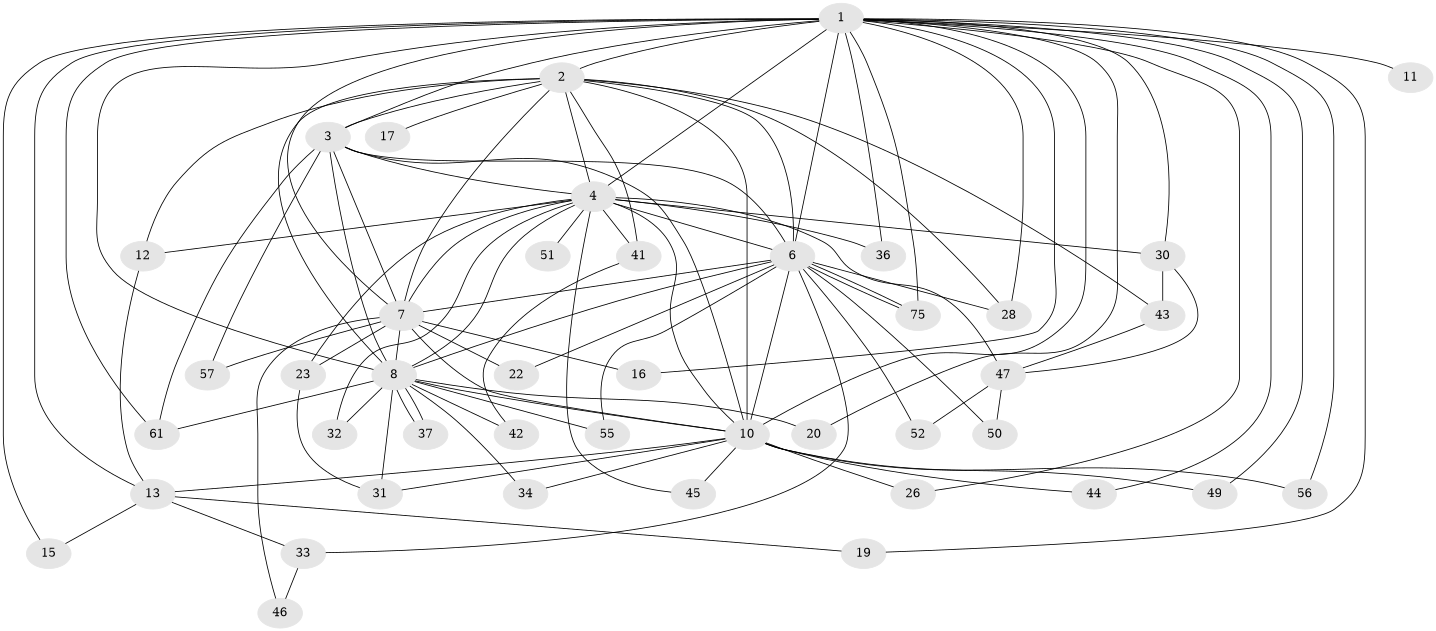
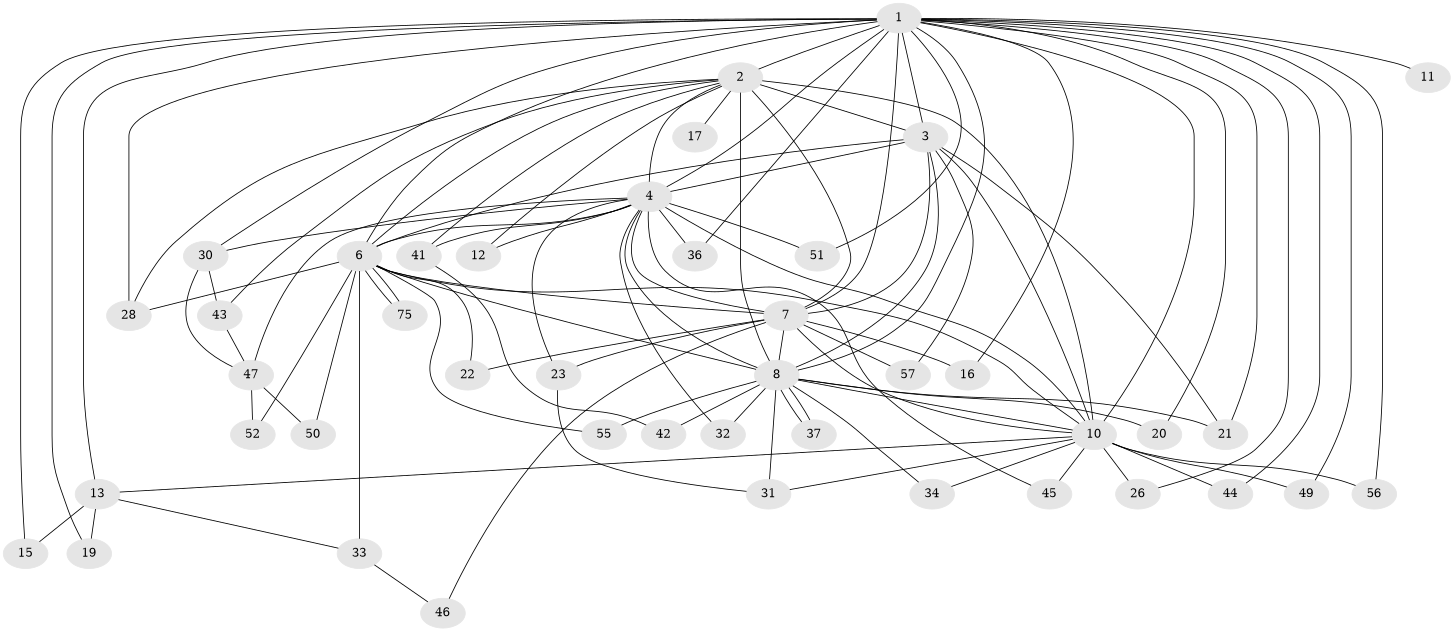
(901, 169) -> (957, 147)
(121, 377) -> none
(157, 435) -> (1226, 435)
